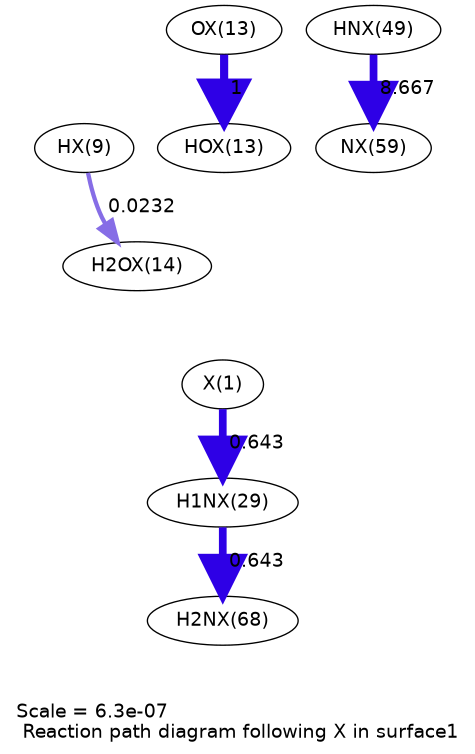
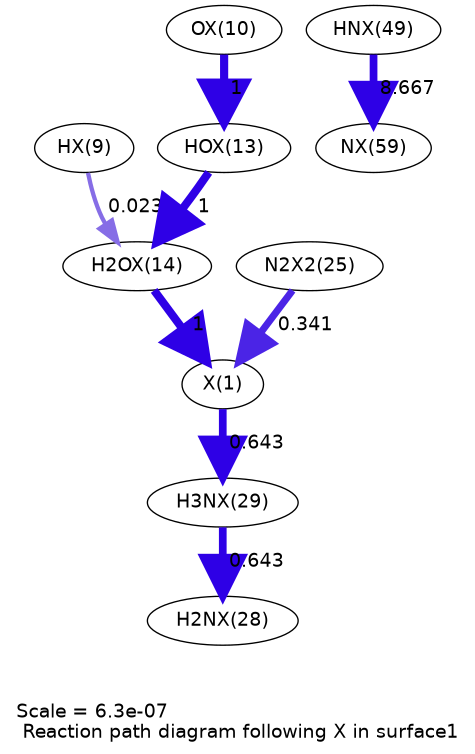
(224, 30) -> (224, 30)
none -> (195, 191)
none -> (310, 266)
none -> (168, 310)
(223, 503) -> (223, 503)
(223, 621) -> (223, 621)
